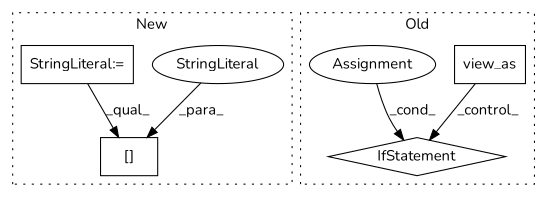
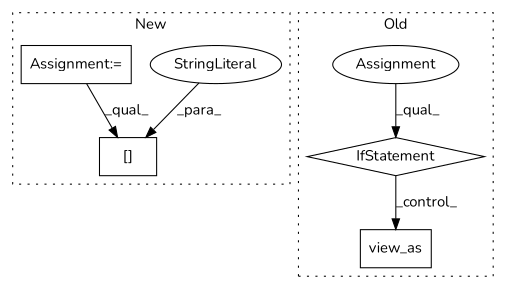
(77, 65) -> (76, 65)
(456, 108) -> (396, 197)
(413, 111) -> (418, 111)
